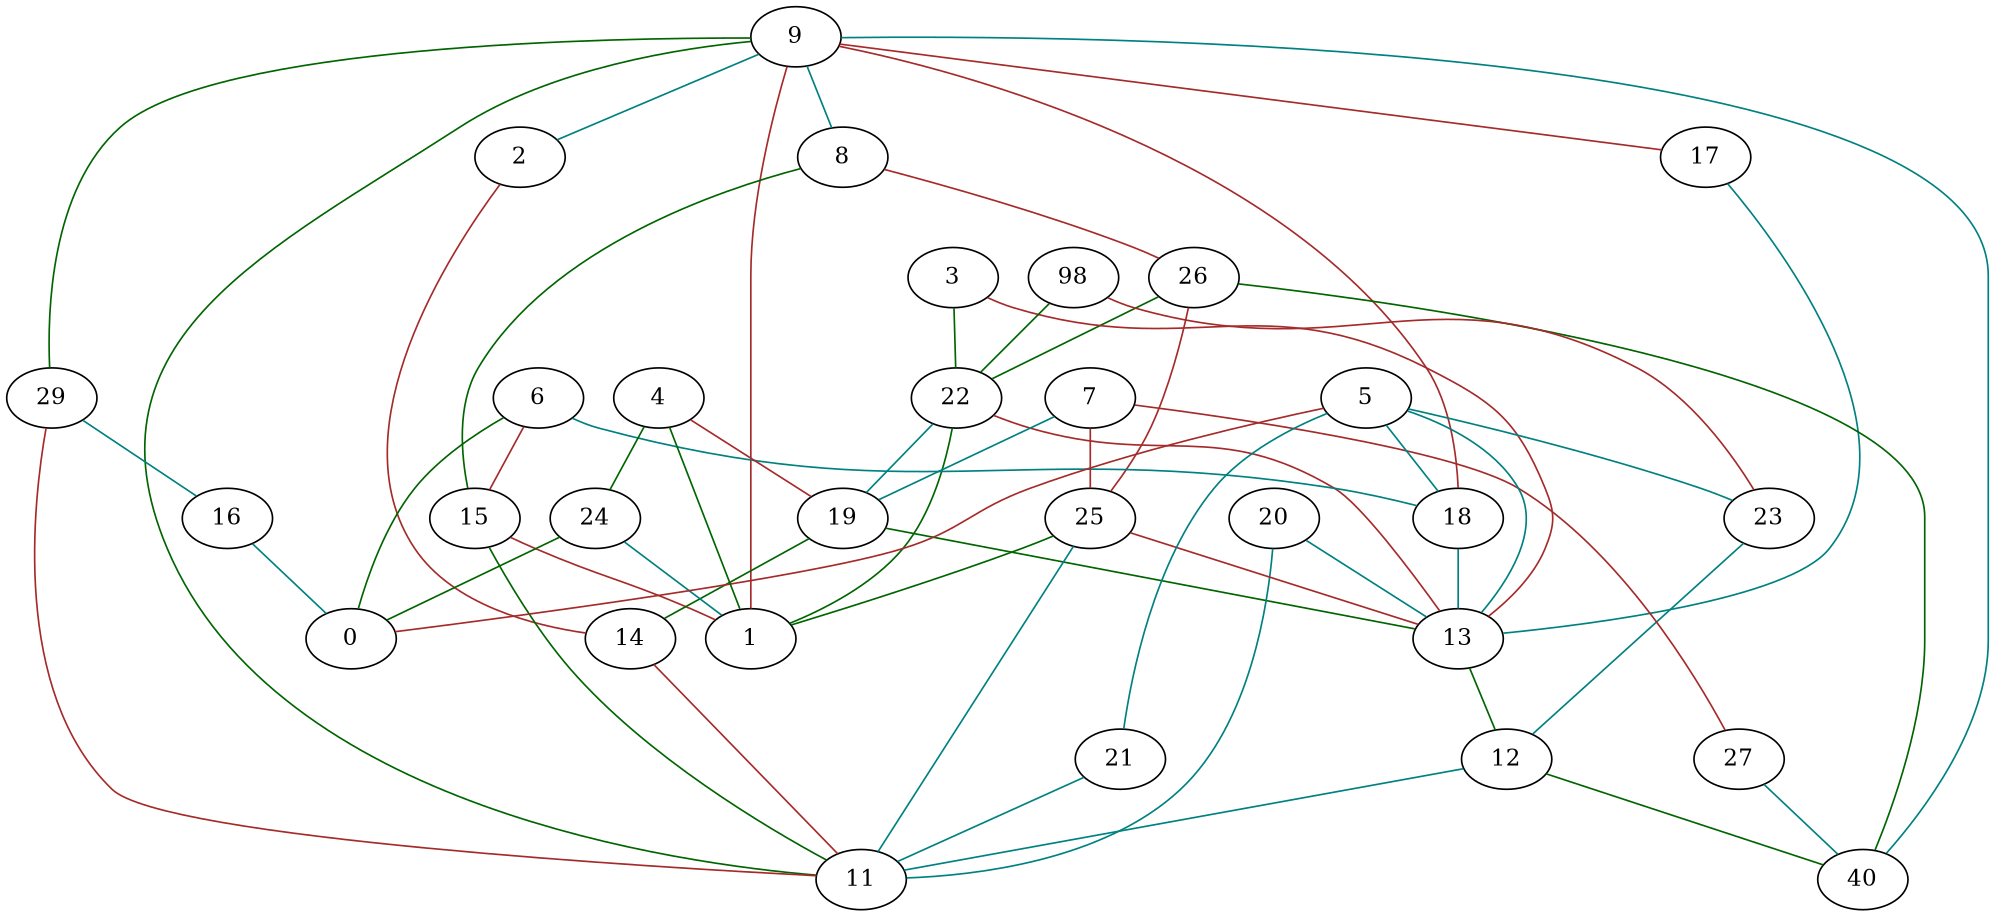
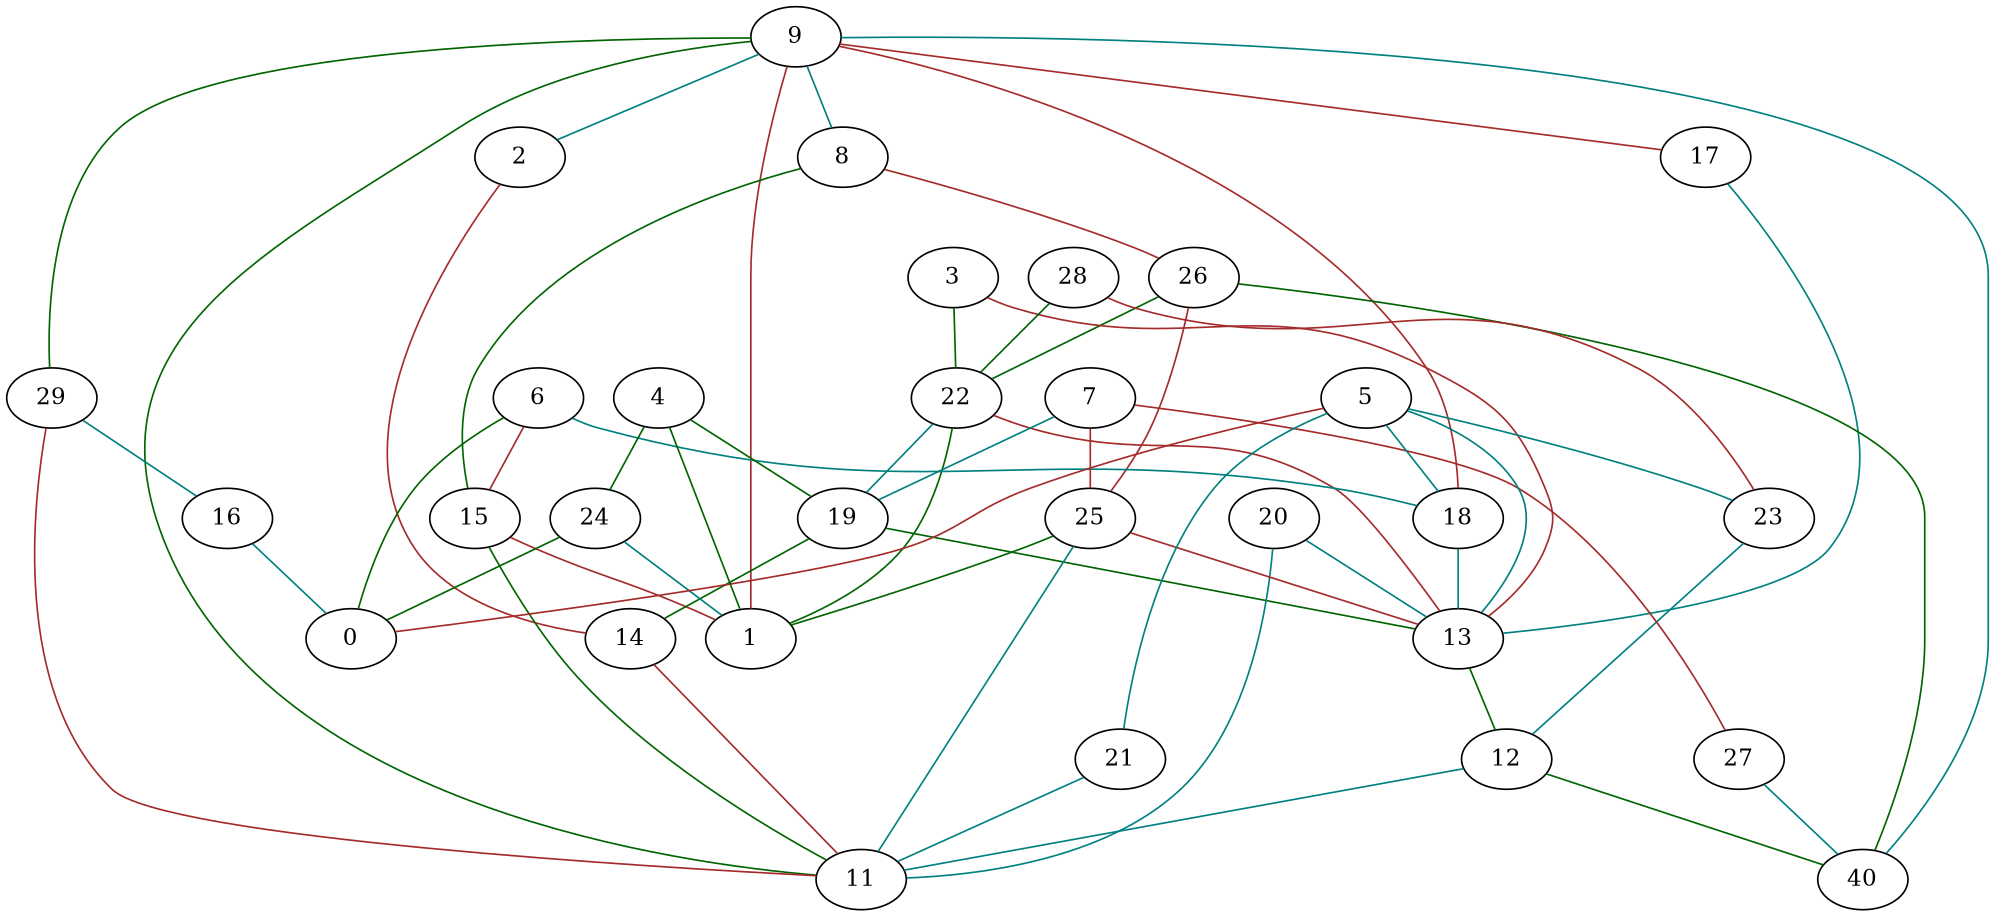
(1074, 278) -> (1074, 278)
(730, 445) -> (730, 445)
